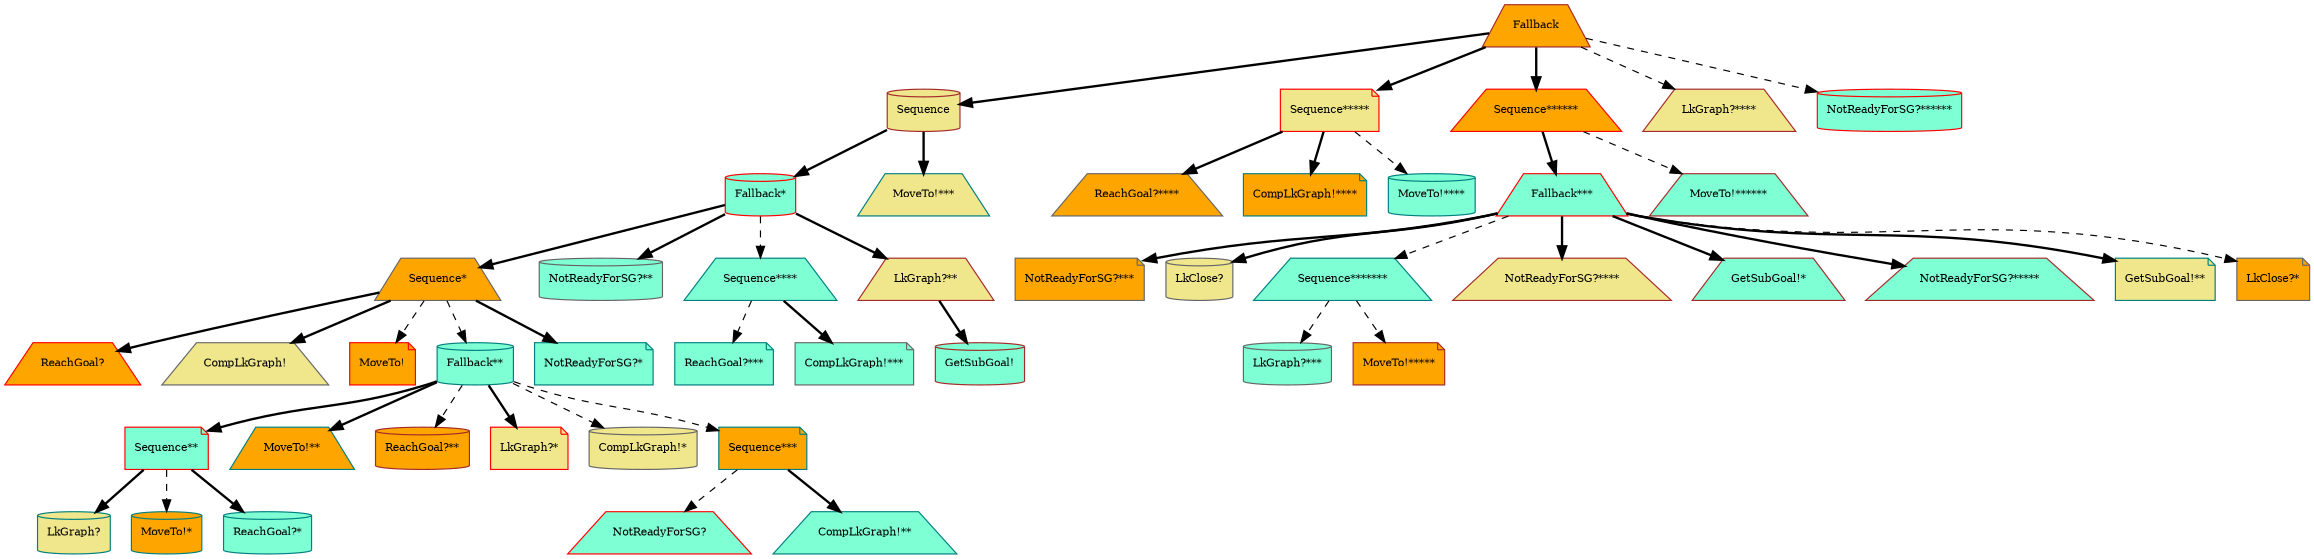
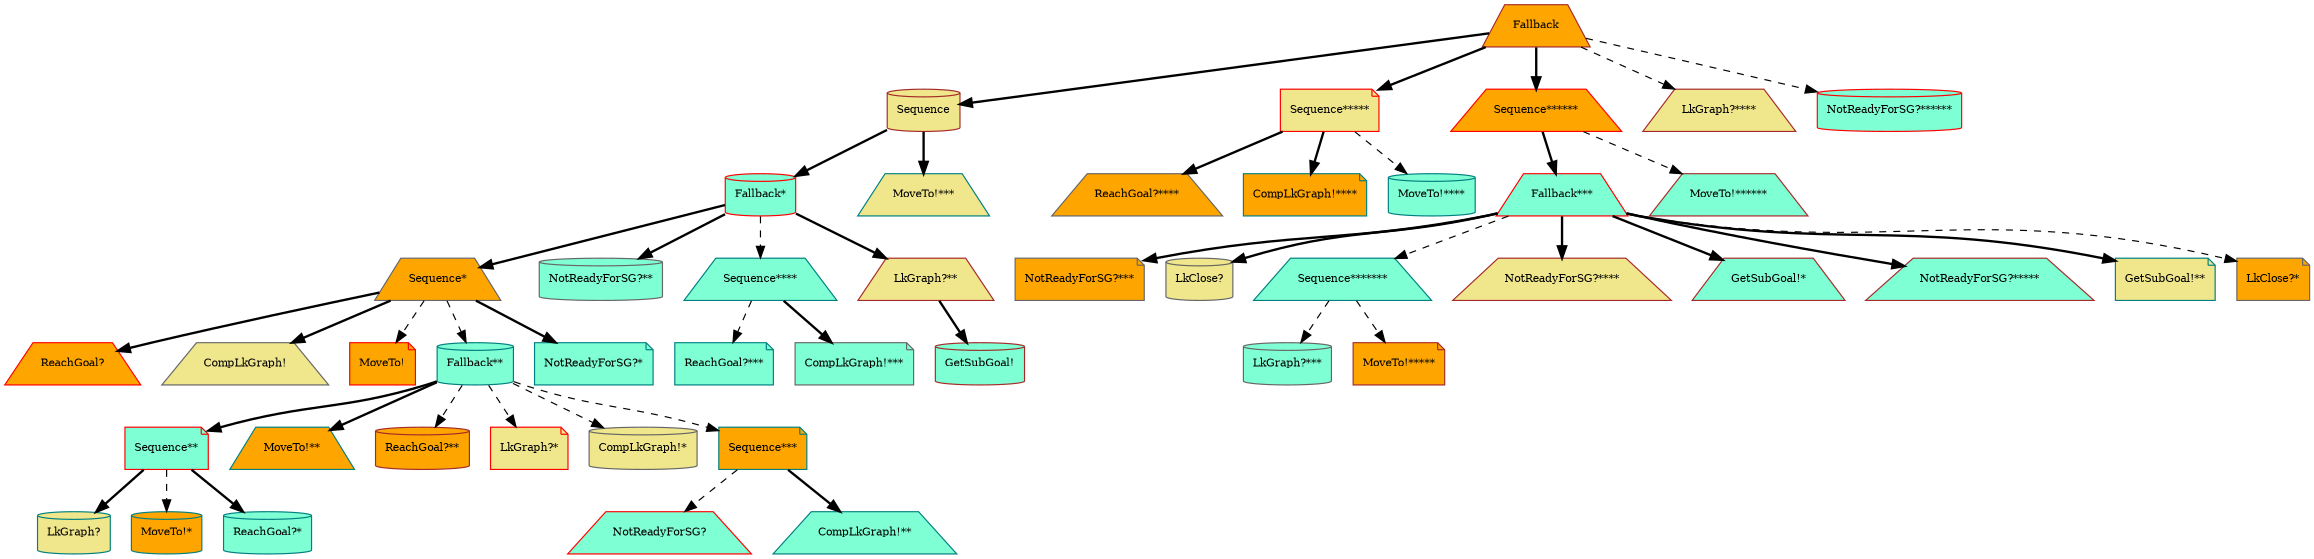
(499, 401) -> (499, 401)
